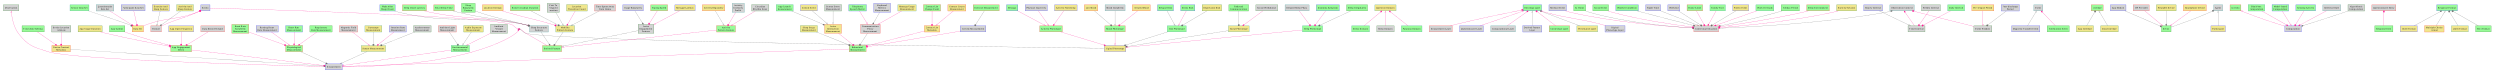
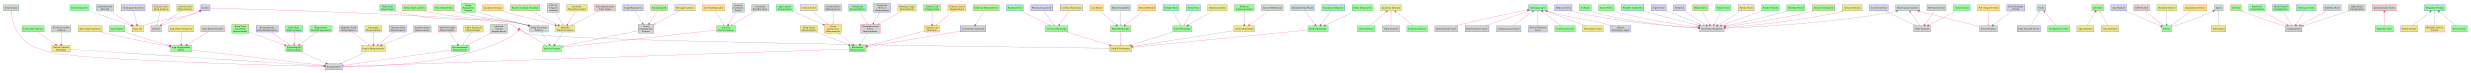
(1012, 8) -> (1015, 8)
(2026, 29) -> (2029, 29)
(2460, 29) -> none
